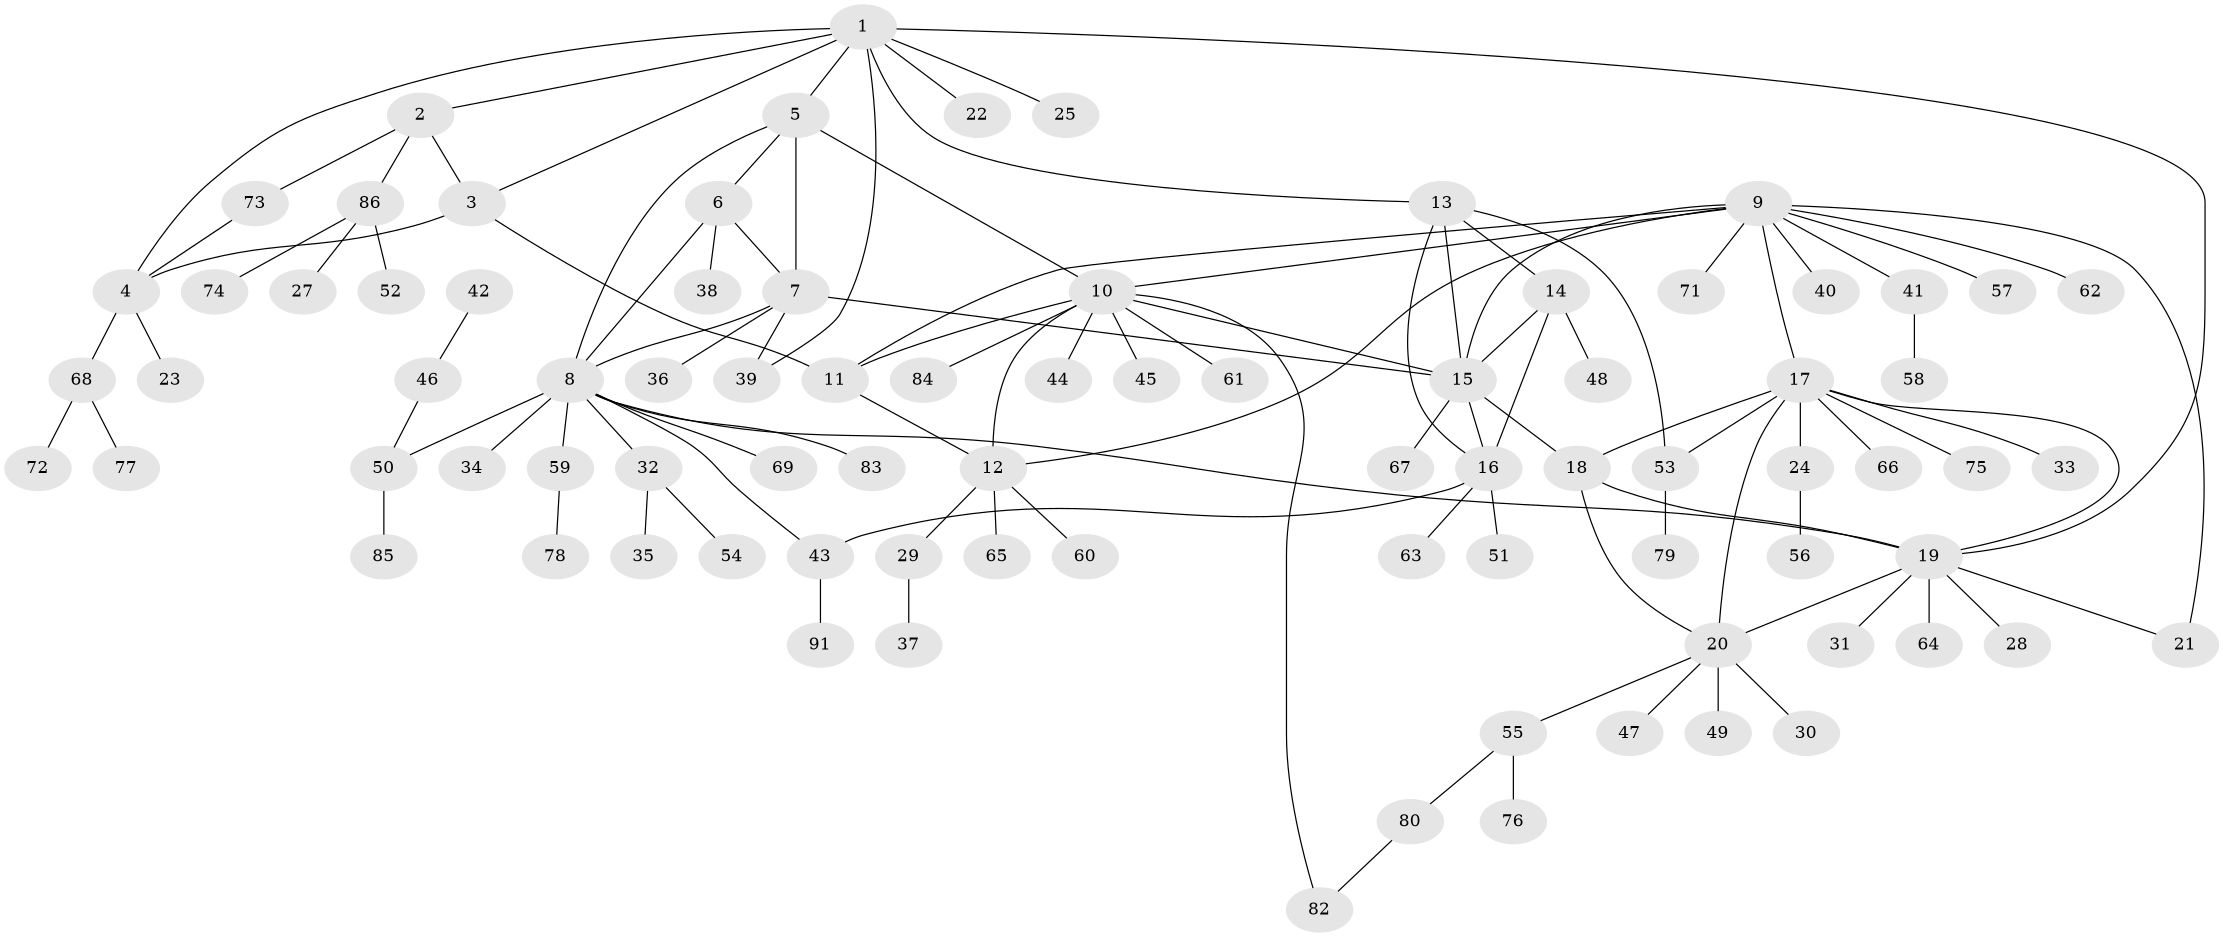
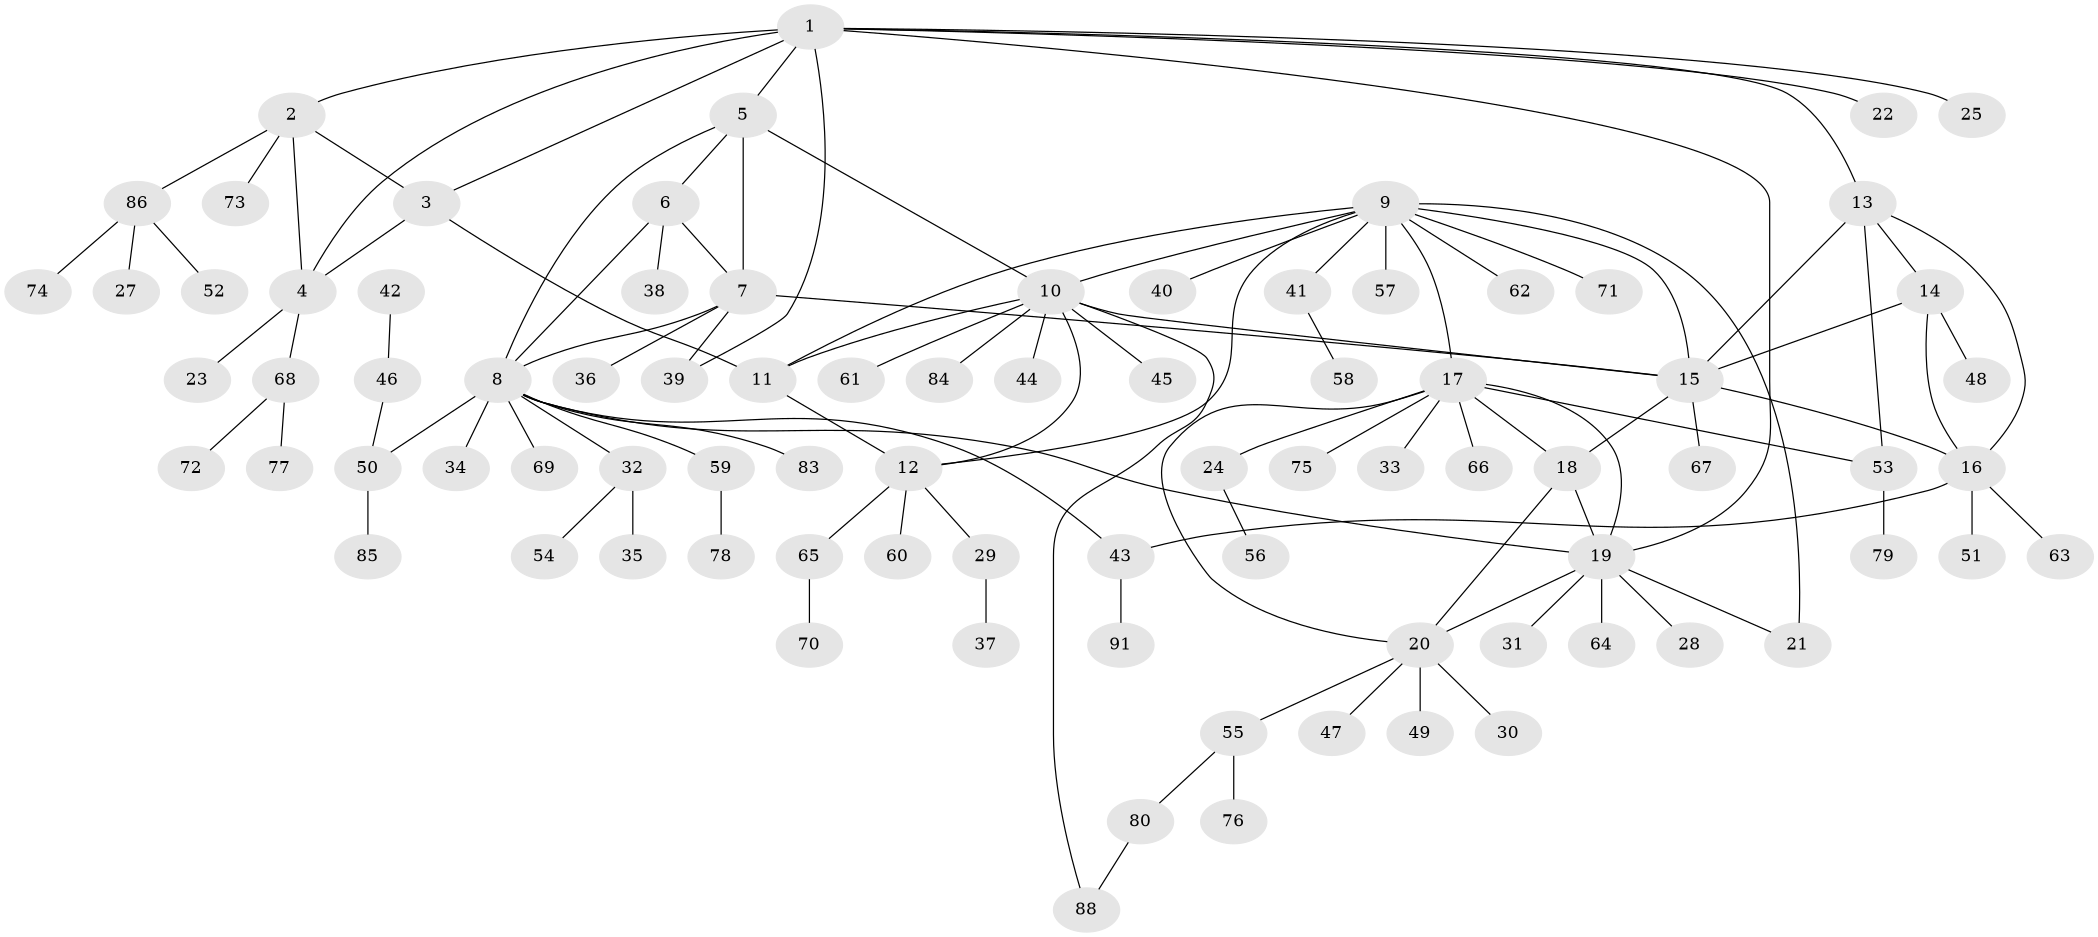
(191, 248) -> (297, 204)
none -> (809, 645)
(1320, 910) -> (1087, 910)
